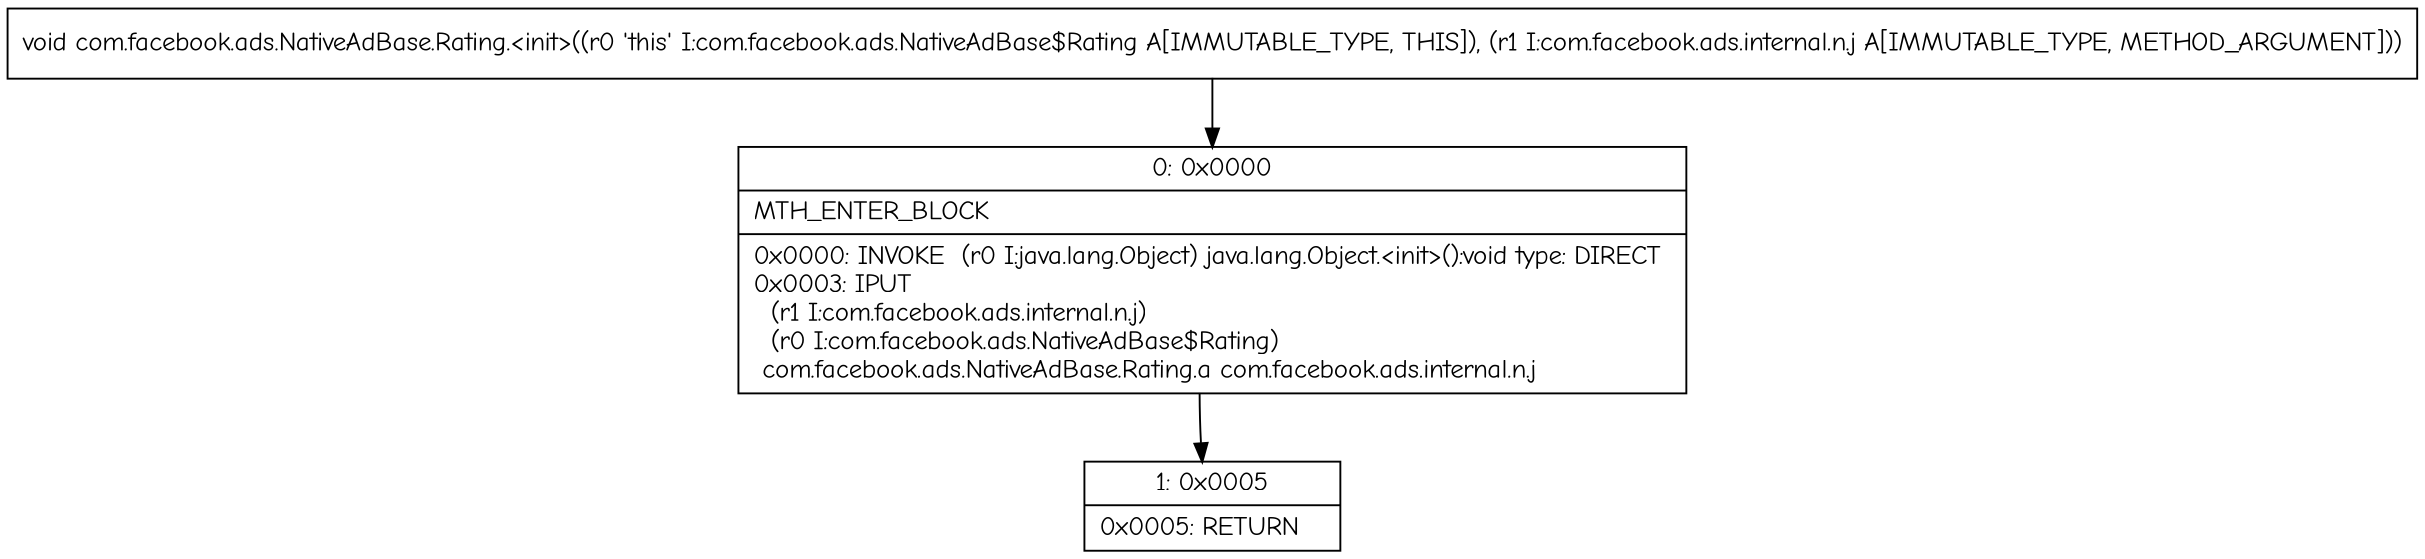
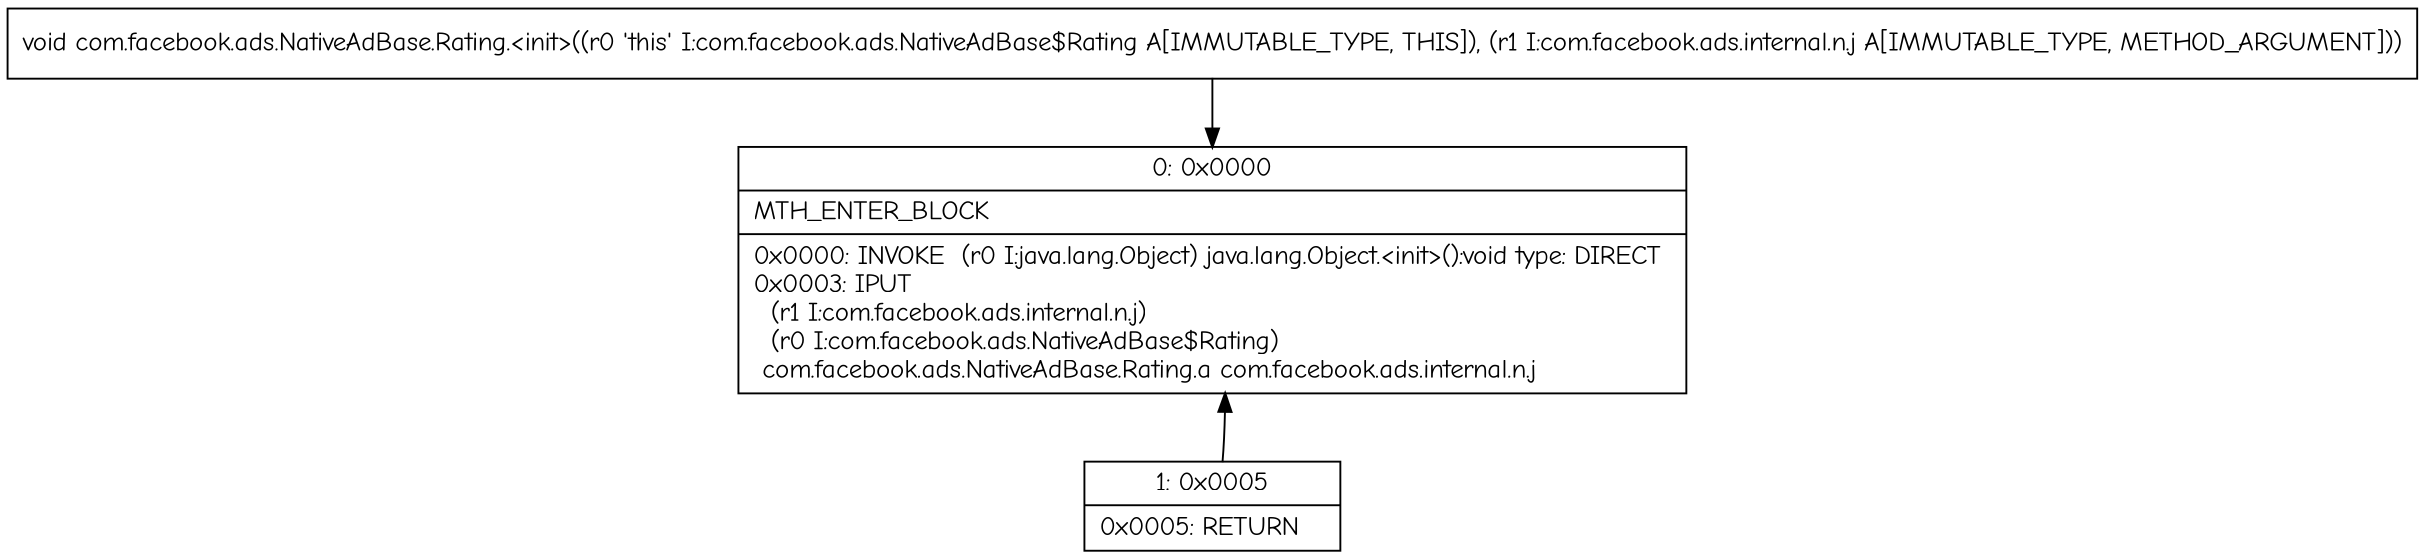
(1200, 418) -> (1224, 437)
